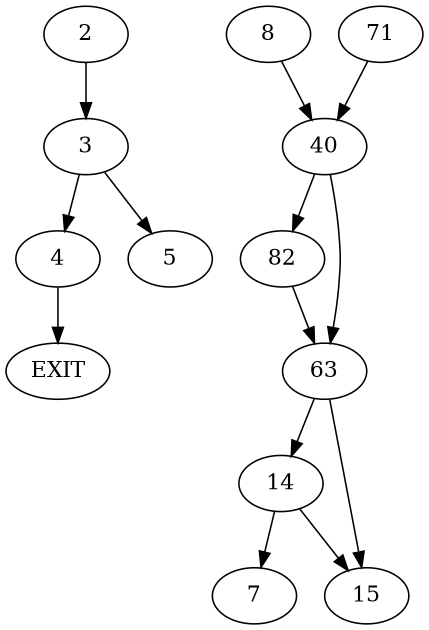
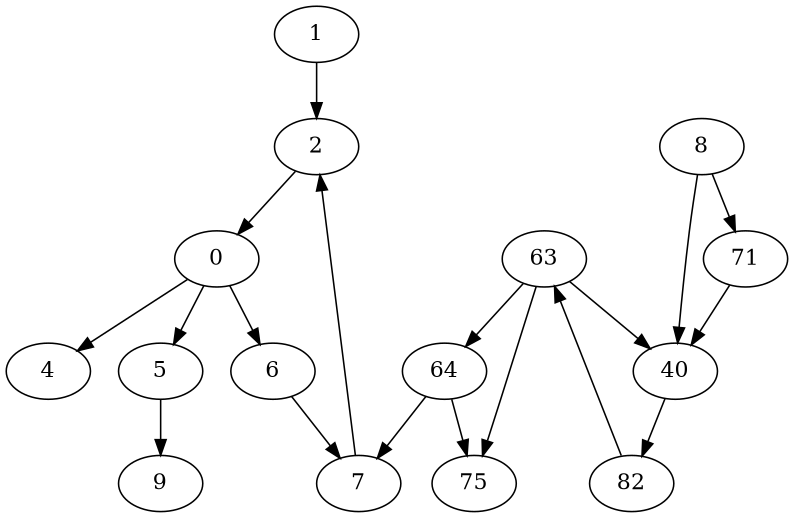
none -> (317, 34)
(86, 147) -> (217, 259)
none -> (721, 195)
(340, 251) -> (604, 310)
none -> (339, 323)
(58, 371) -> none
none -> (273, 371)
none -> (161, 484)
(281, 484) -> (445, 371)
(367, 596) -> (474, 484)
